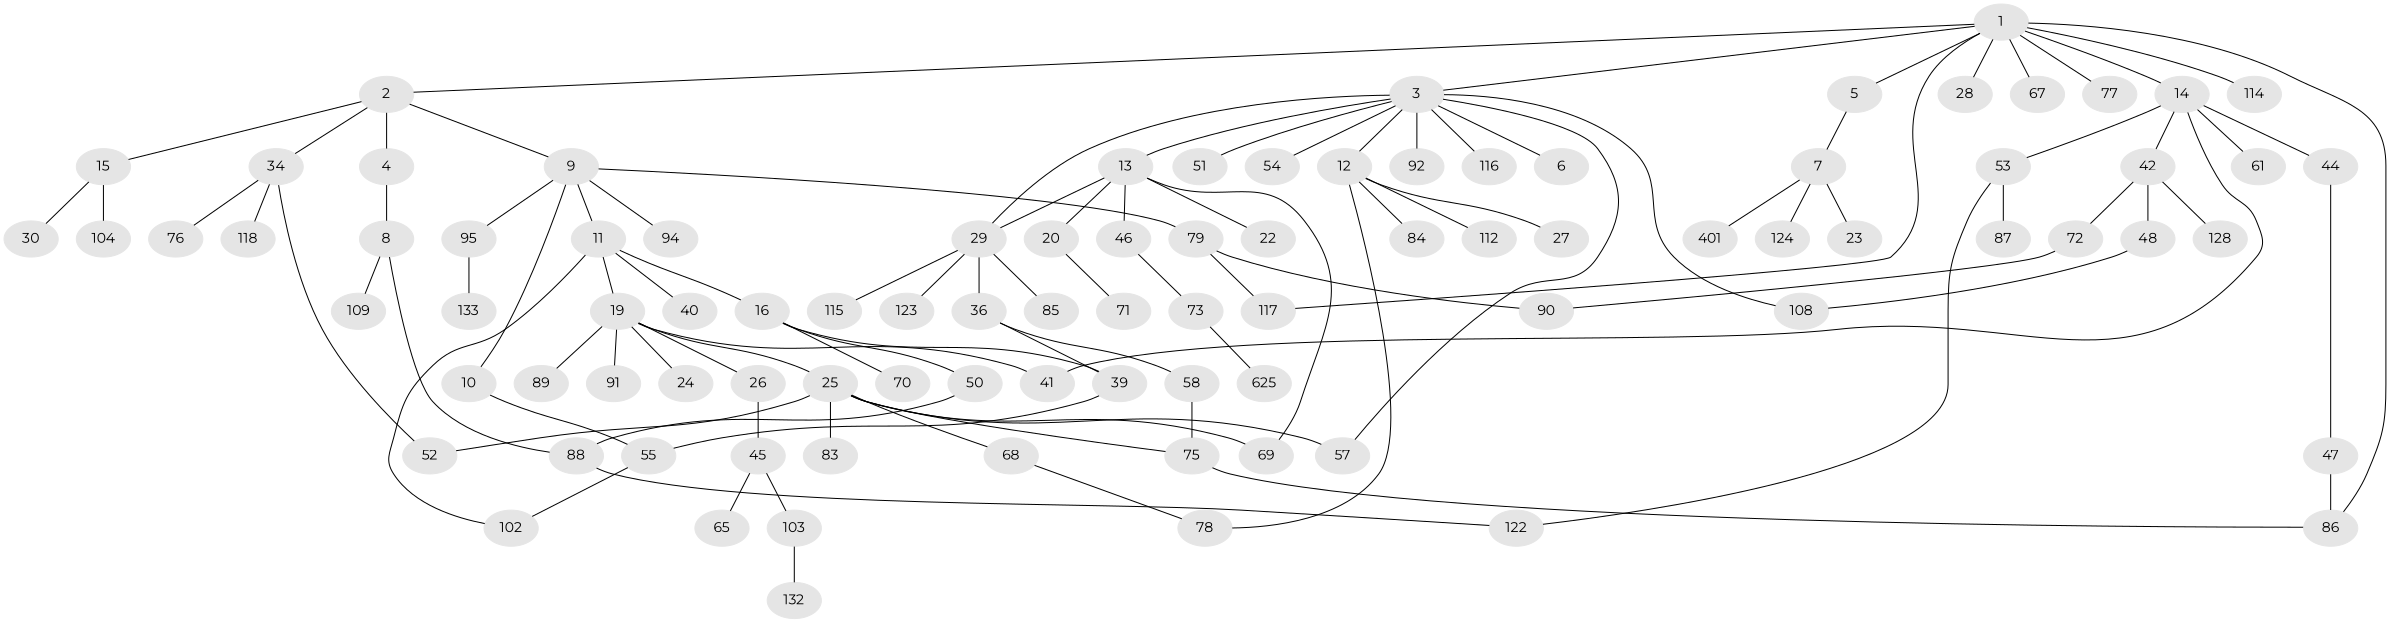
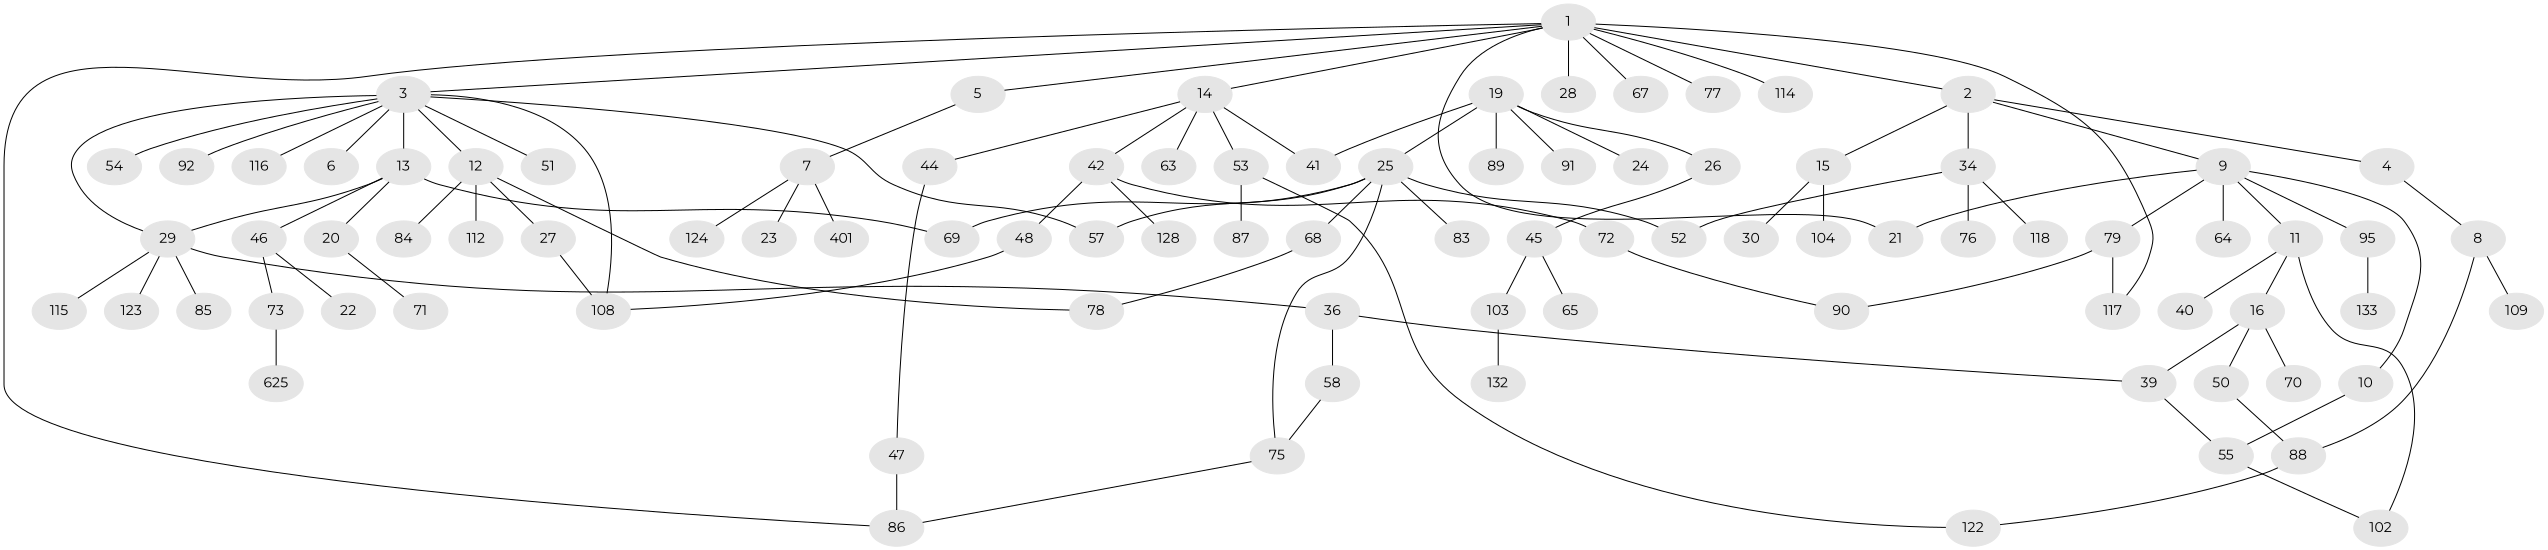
(2258, 167) -> (1169, 167)
(1197, 203) -> (304, 275)
(671, 239) -> (2223, 239)
none -> (1896, 239)
none -> (576, 275)
(608, 275) -> none
